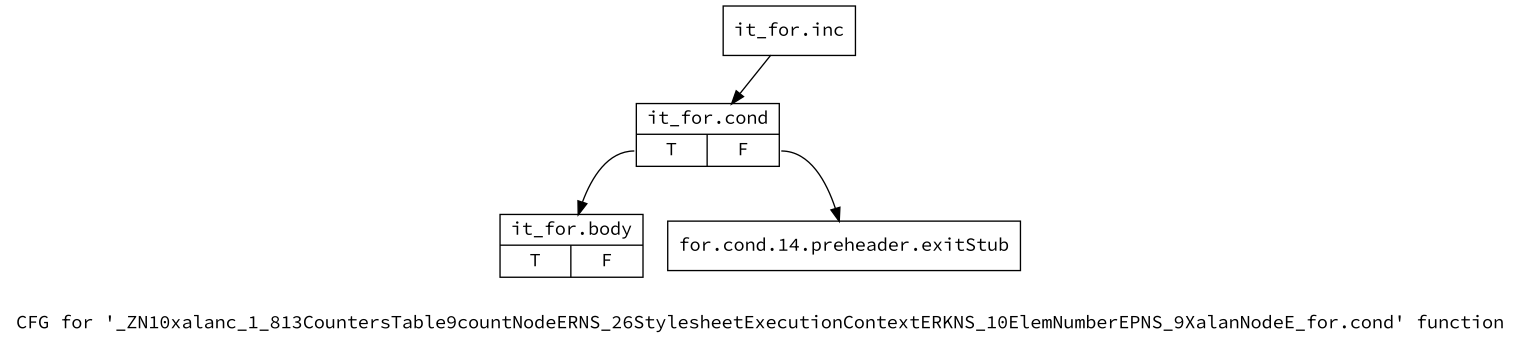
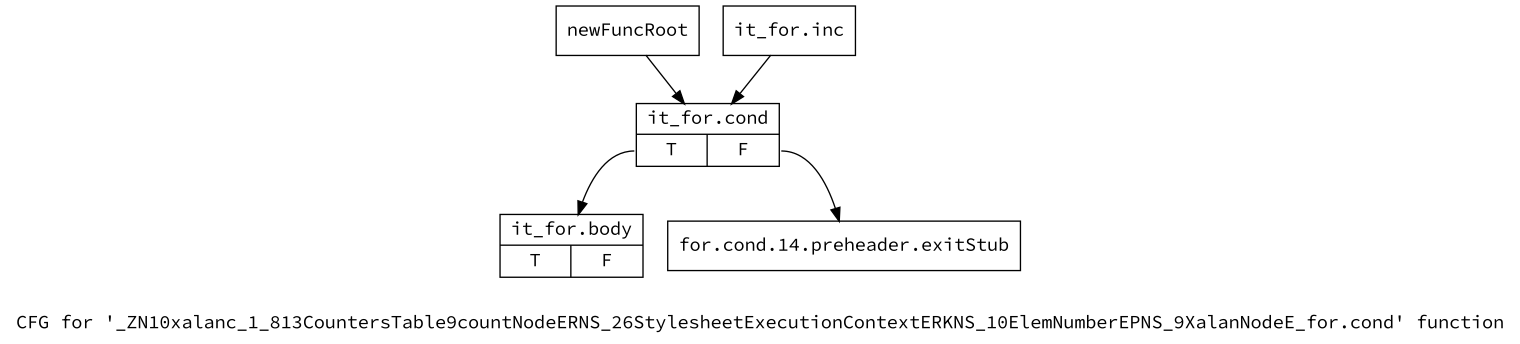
none -> (628, 31)
